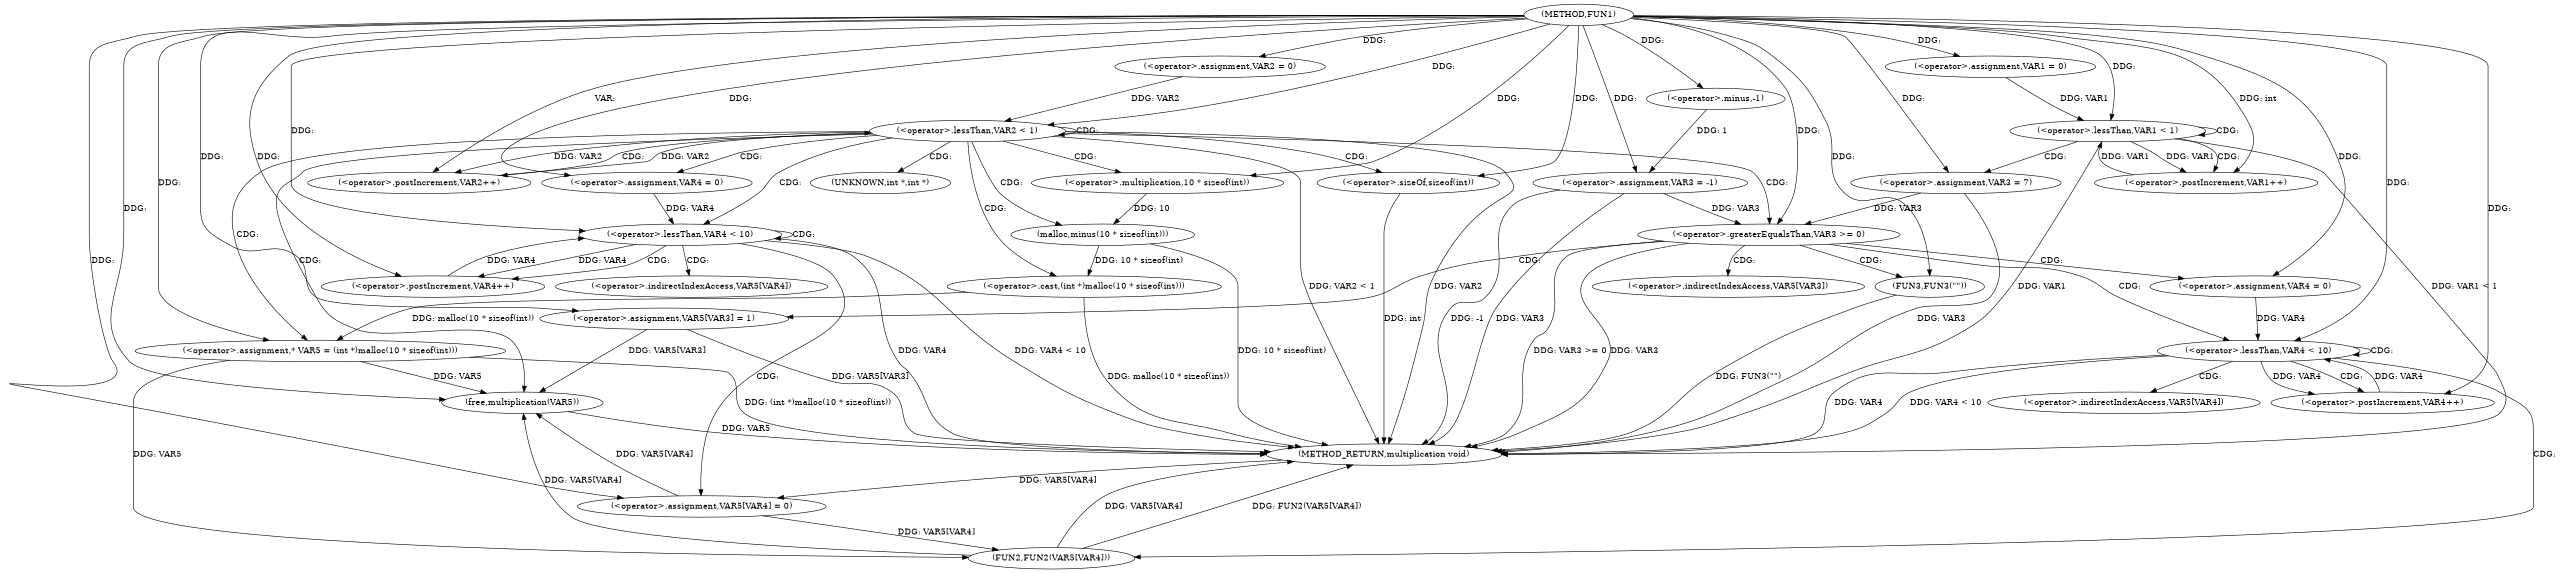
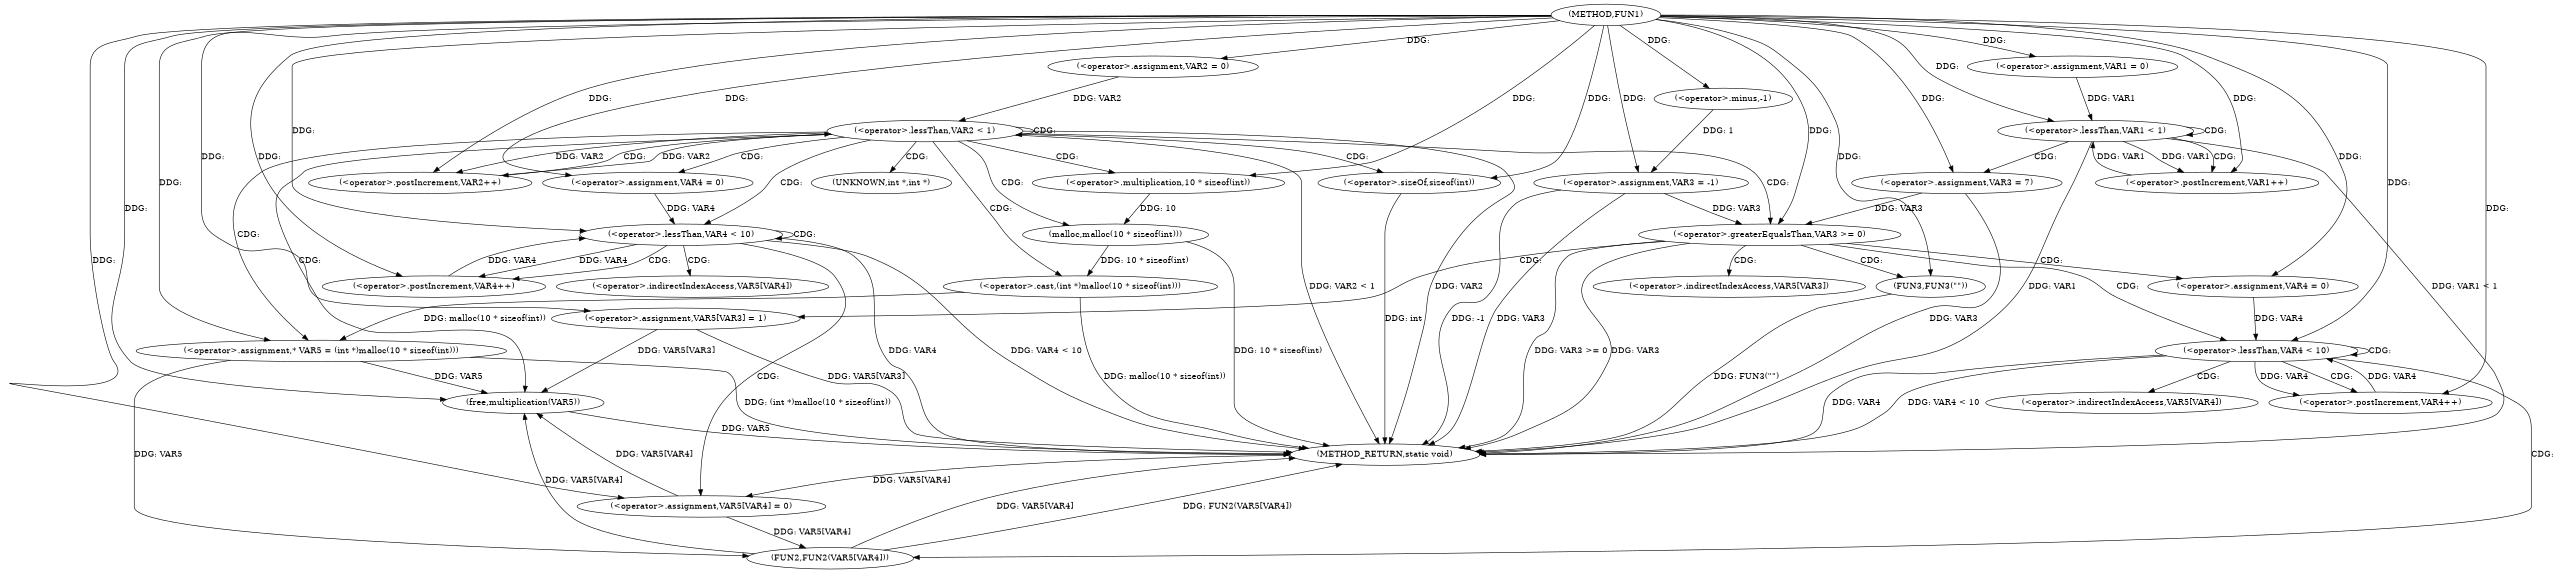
(1304, 86) -> none
(607, 99) -> (602, 99)
(2258, 99) -> (2246, 99)
(1103, 235) -> (1116, 235)
(1384, 455) -> (1385, 455)
